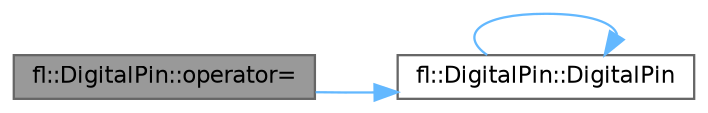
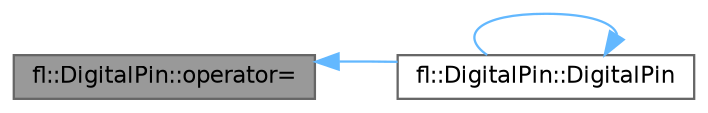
(345, 92) -> (368, 62)
